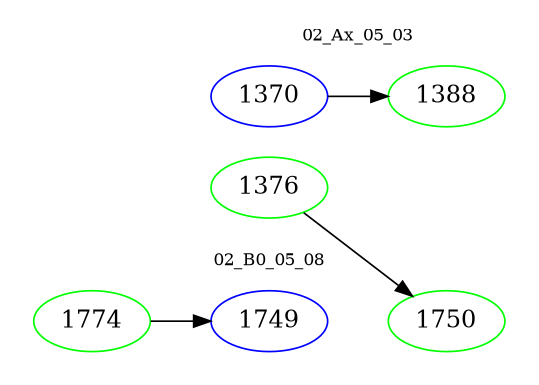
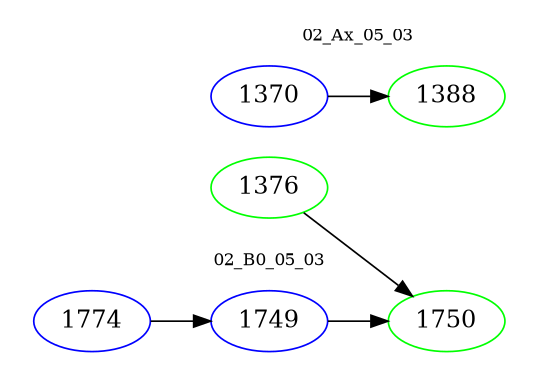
(269, 261) -> (269, 261)
(92, 321) -> (92, 321)
none -> (349, 321)
